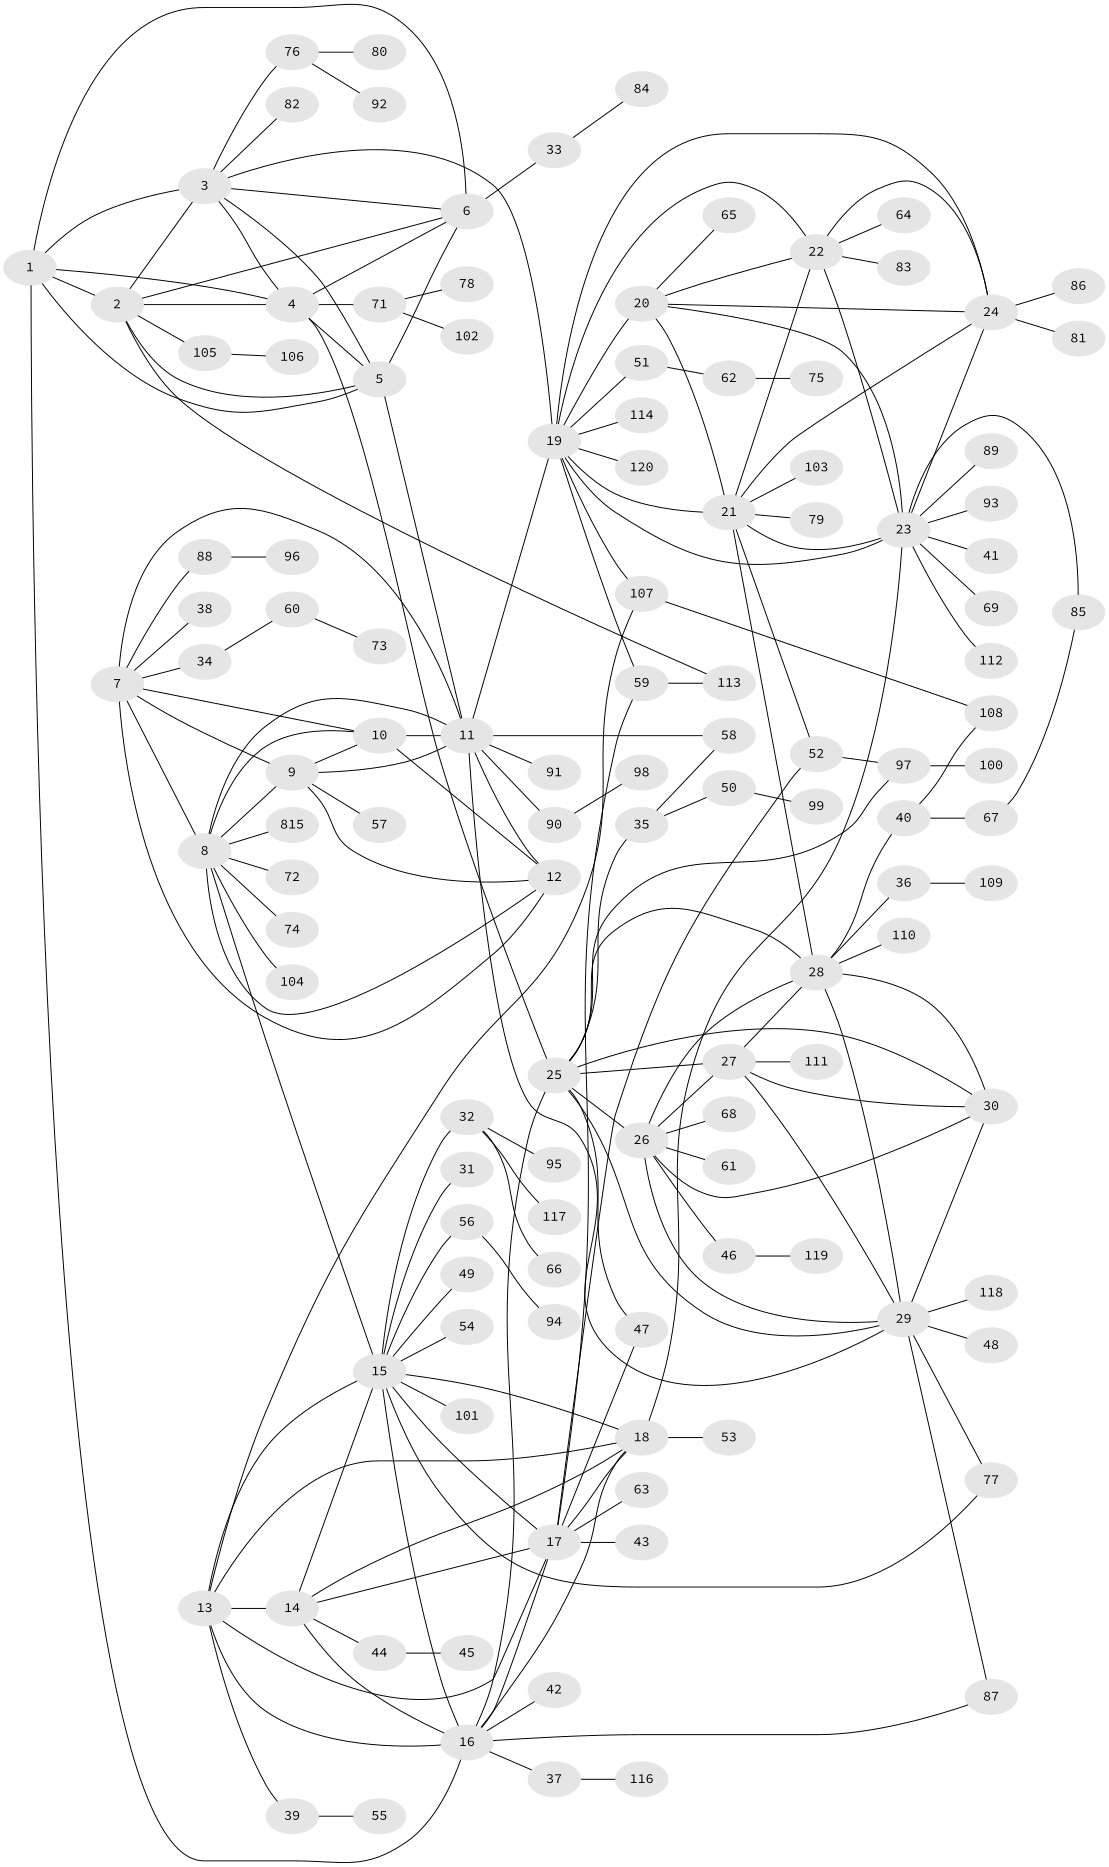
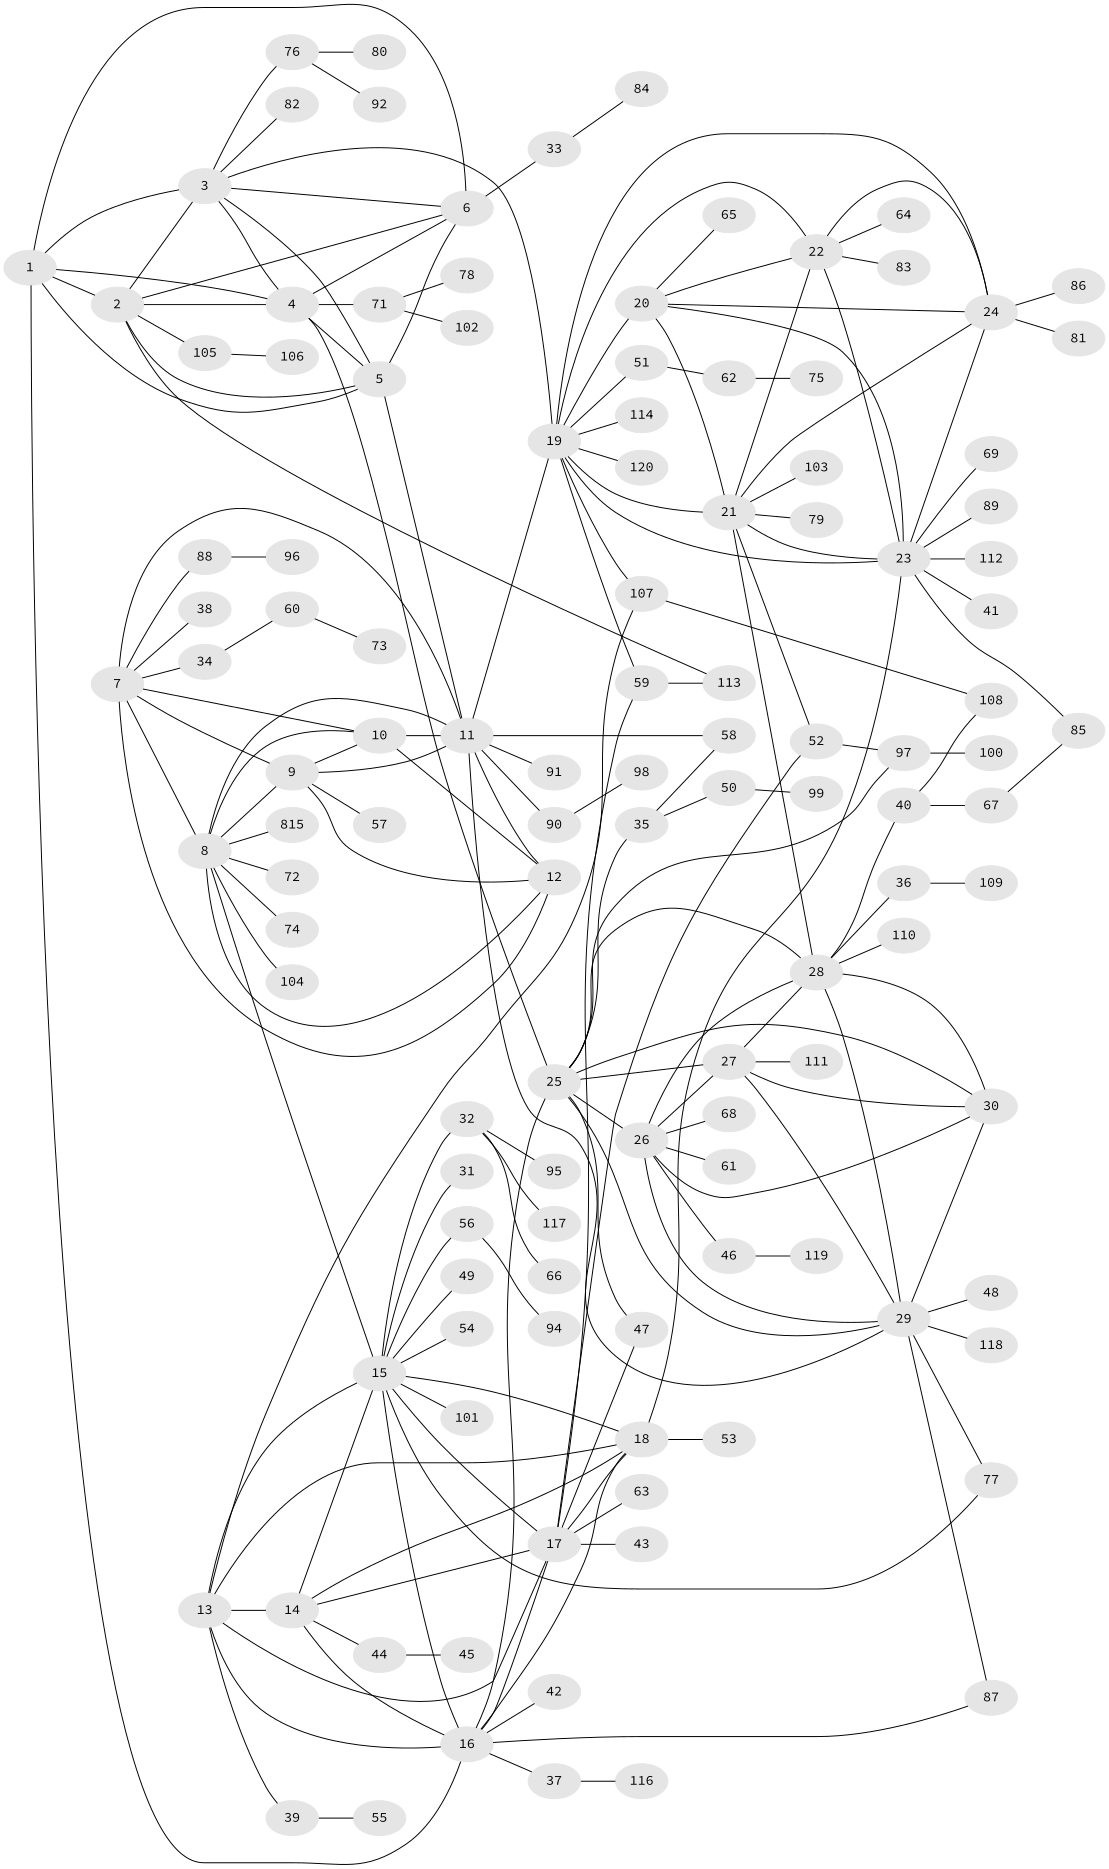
(991, 504) -> none
